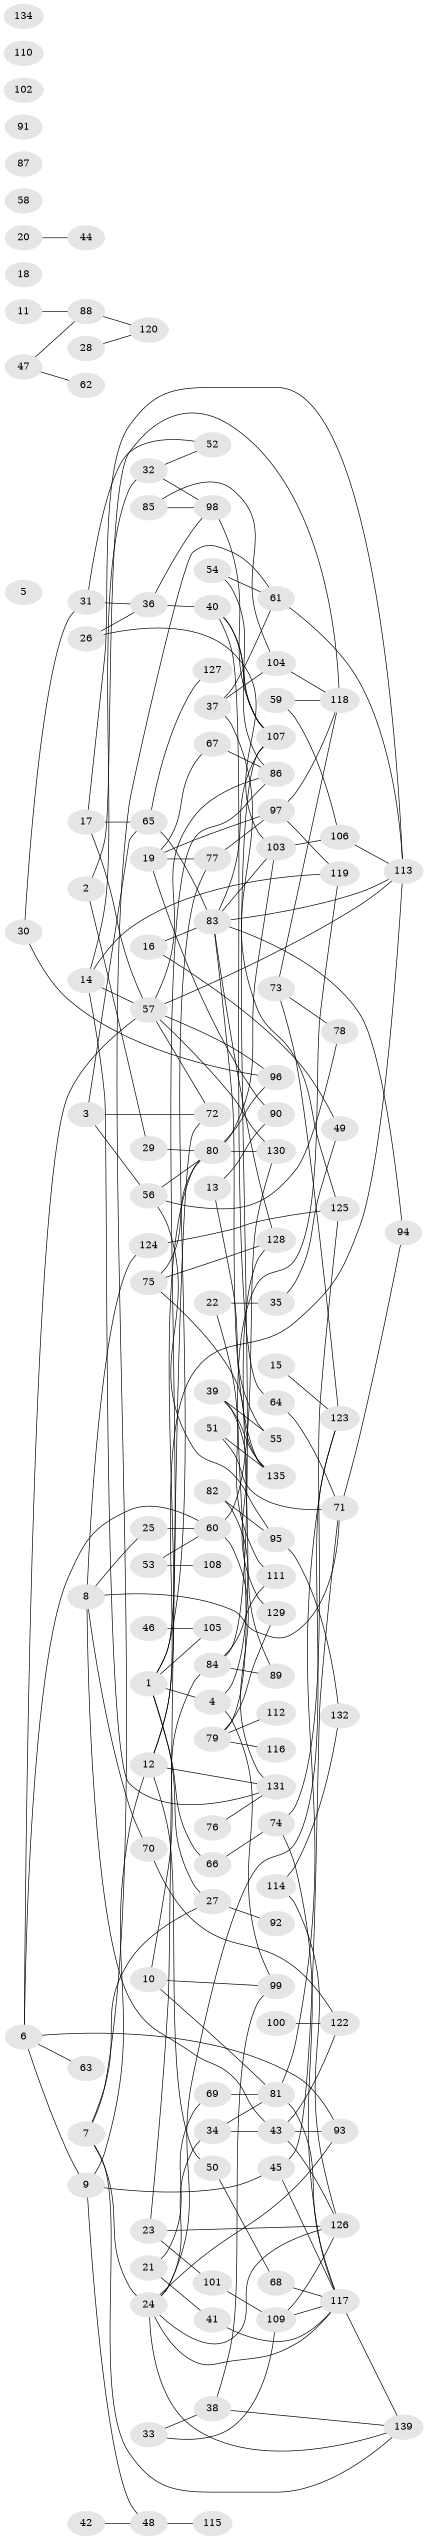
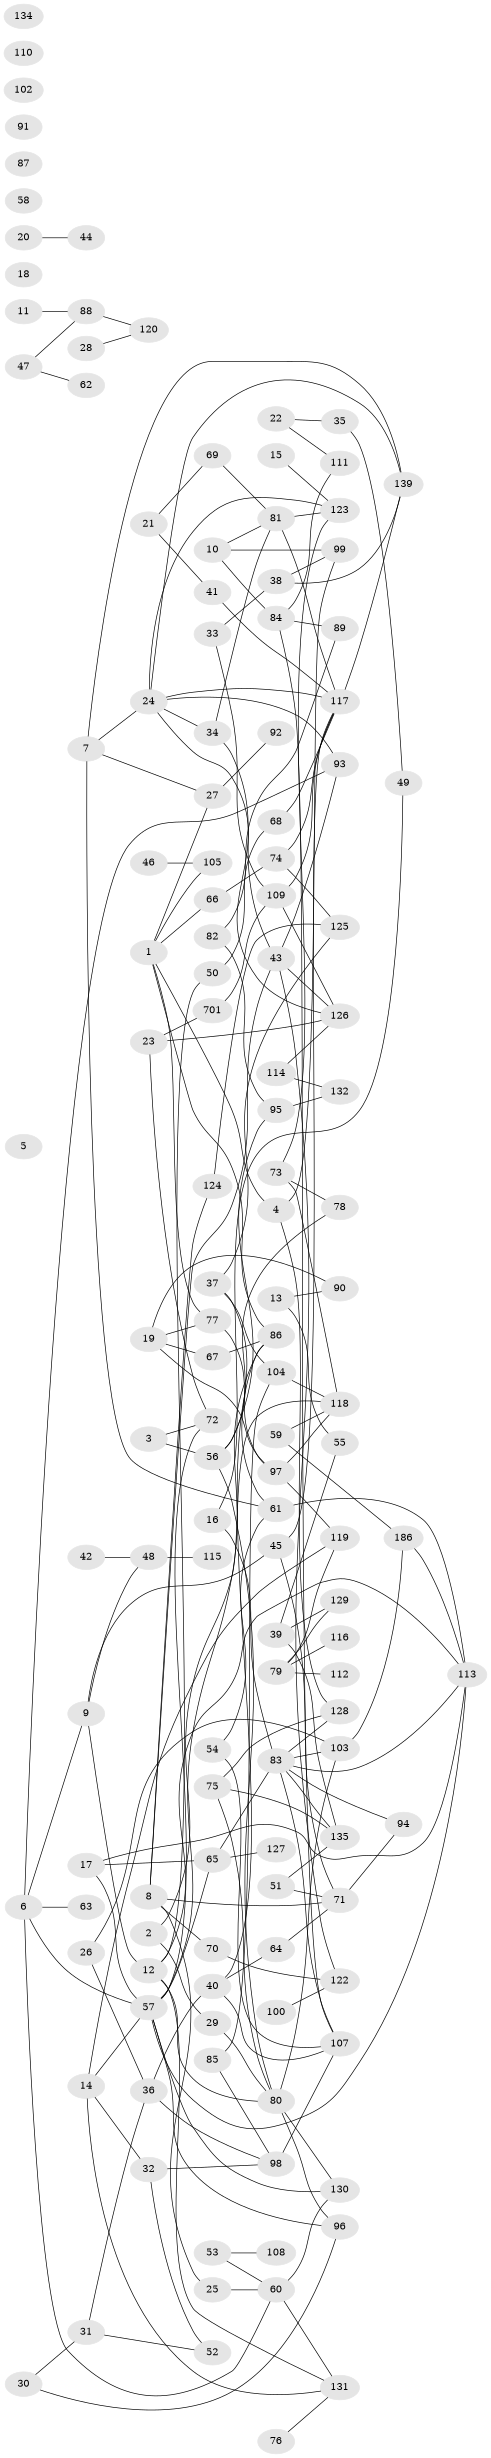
(340, 837) -> (404, 1538)
(110, 966) -> (195, 1918)
(213, 2283) -> (213, 1011)
